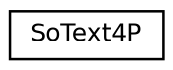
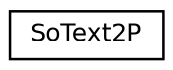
(87, 35) -> (87, 35)
